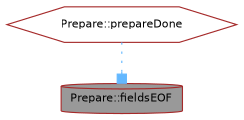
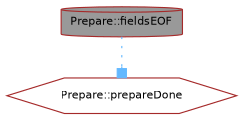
(122, 57) -> (122, 51)
